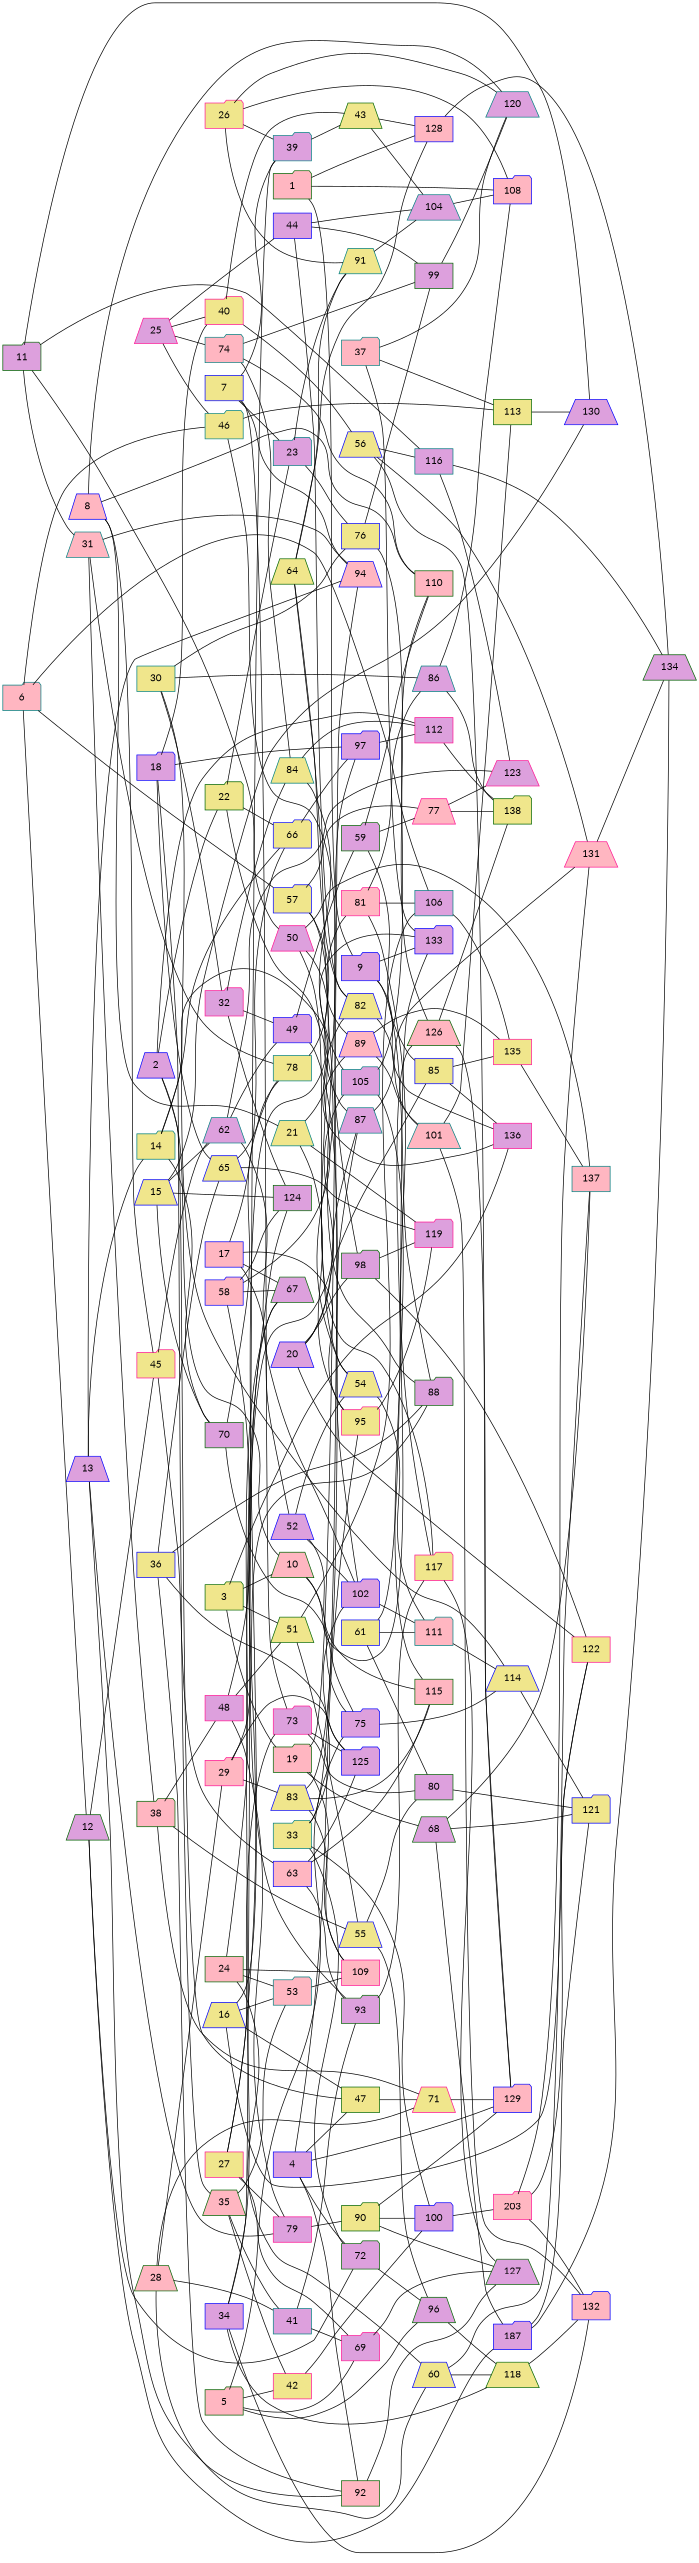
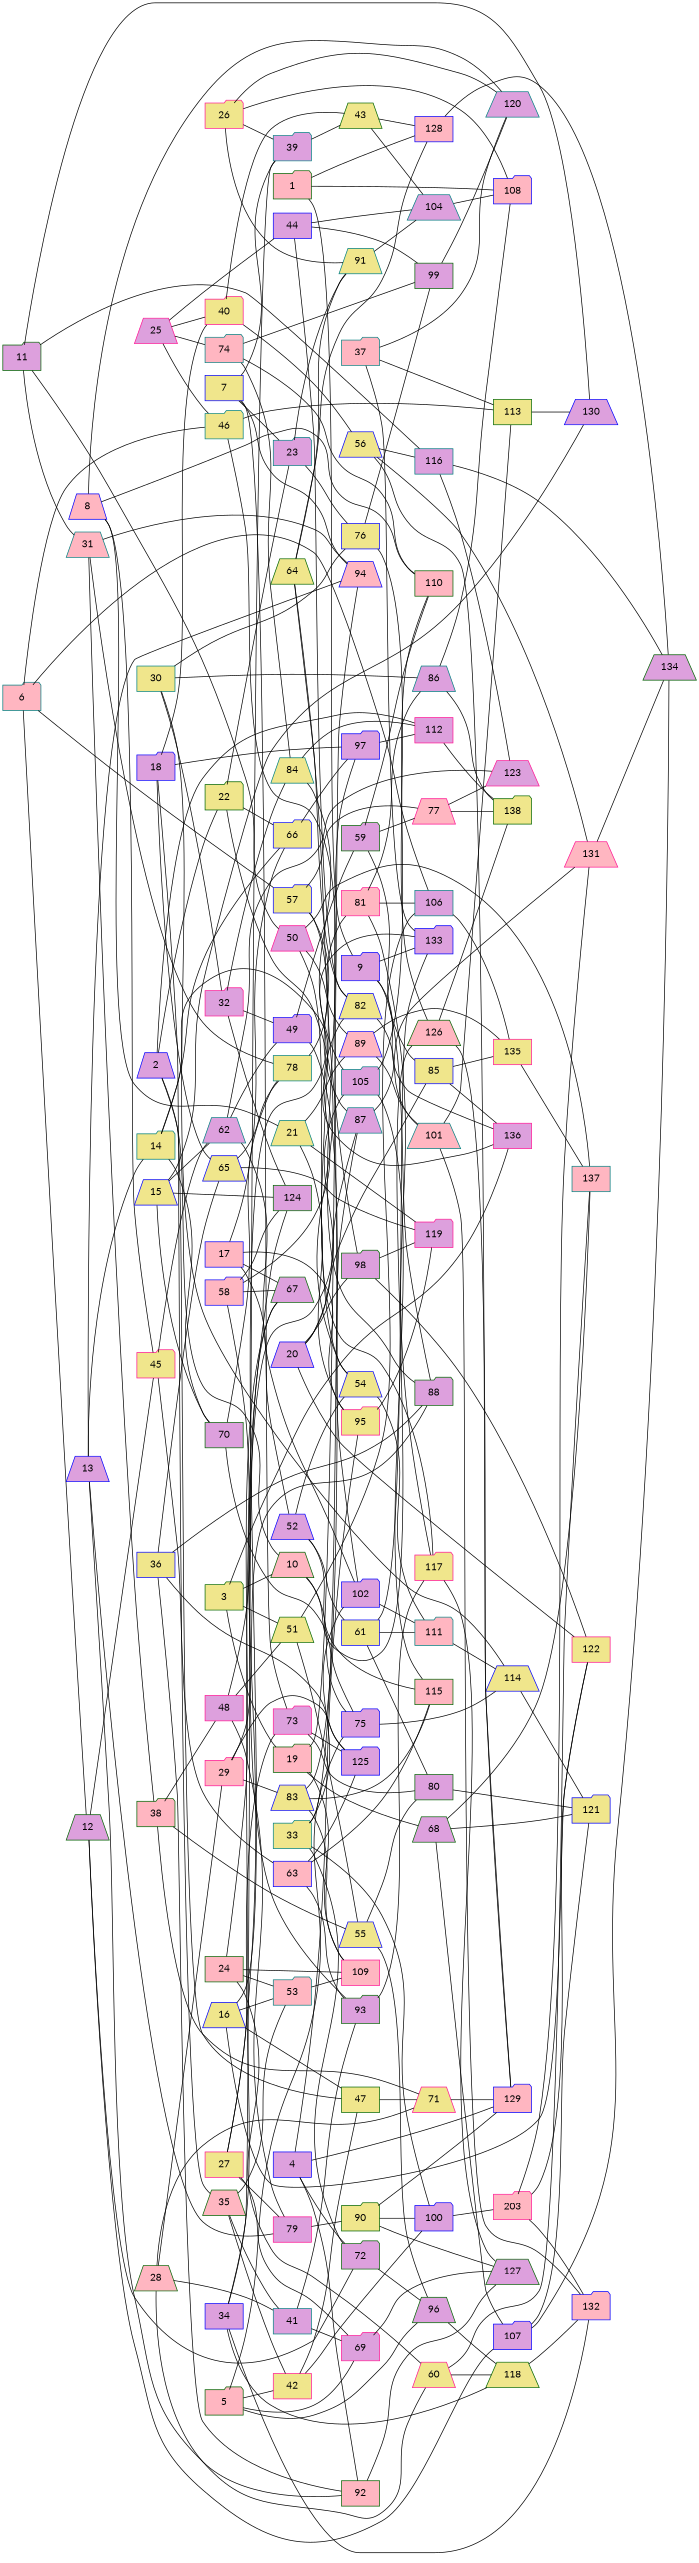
(323, 1555) -> (326, 1580)
(325, 2133) -> (332, 2244)
(513, 2337) -> (513, 2337)
(434, 2375) -> (434, 2375)
